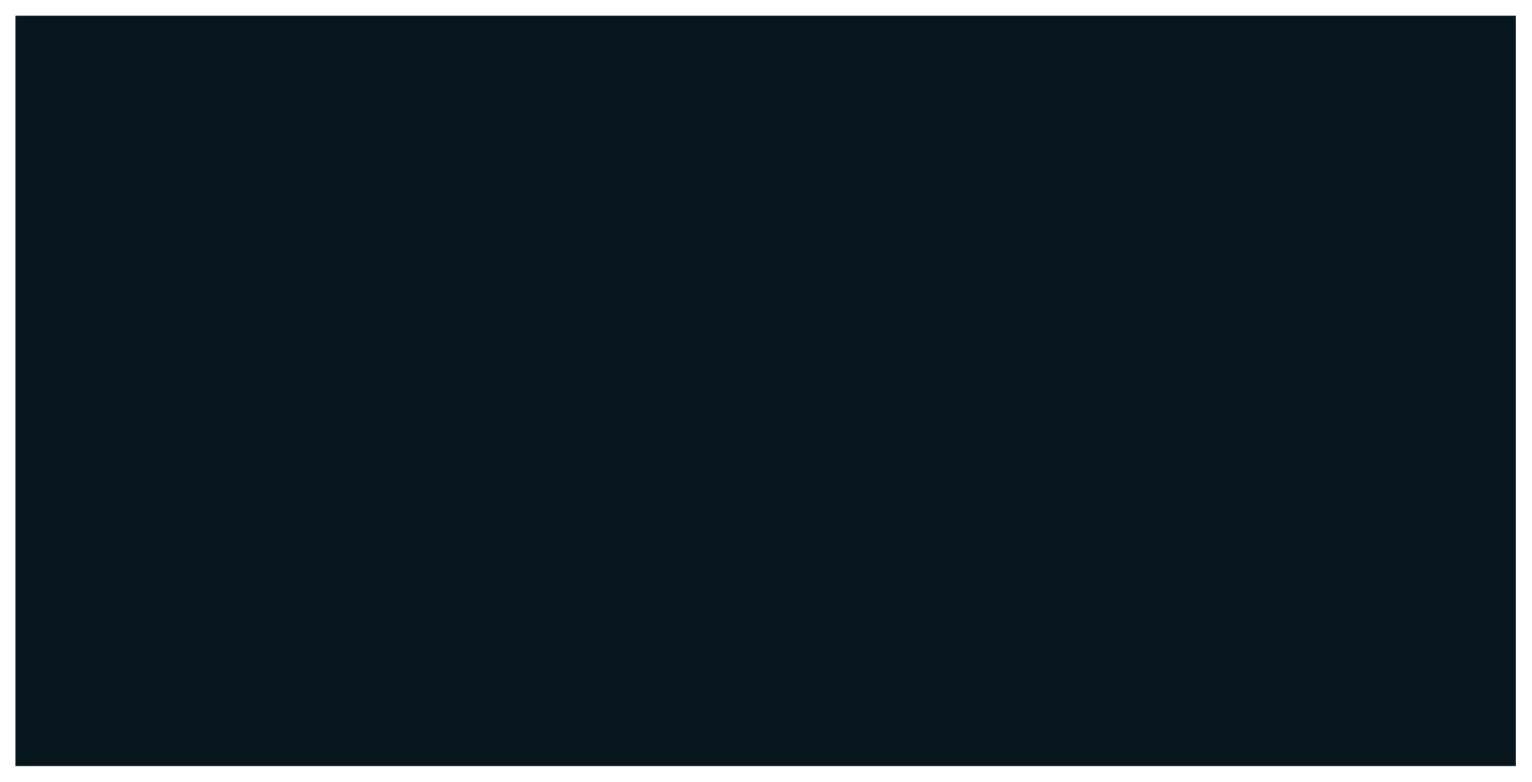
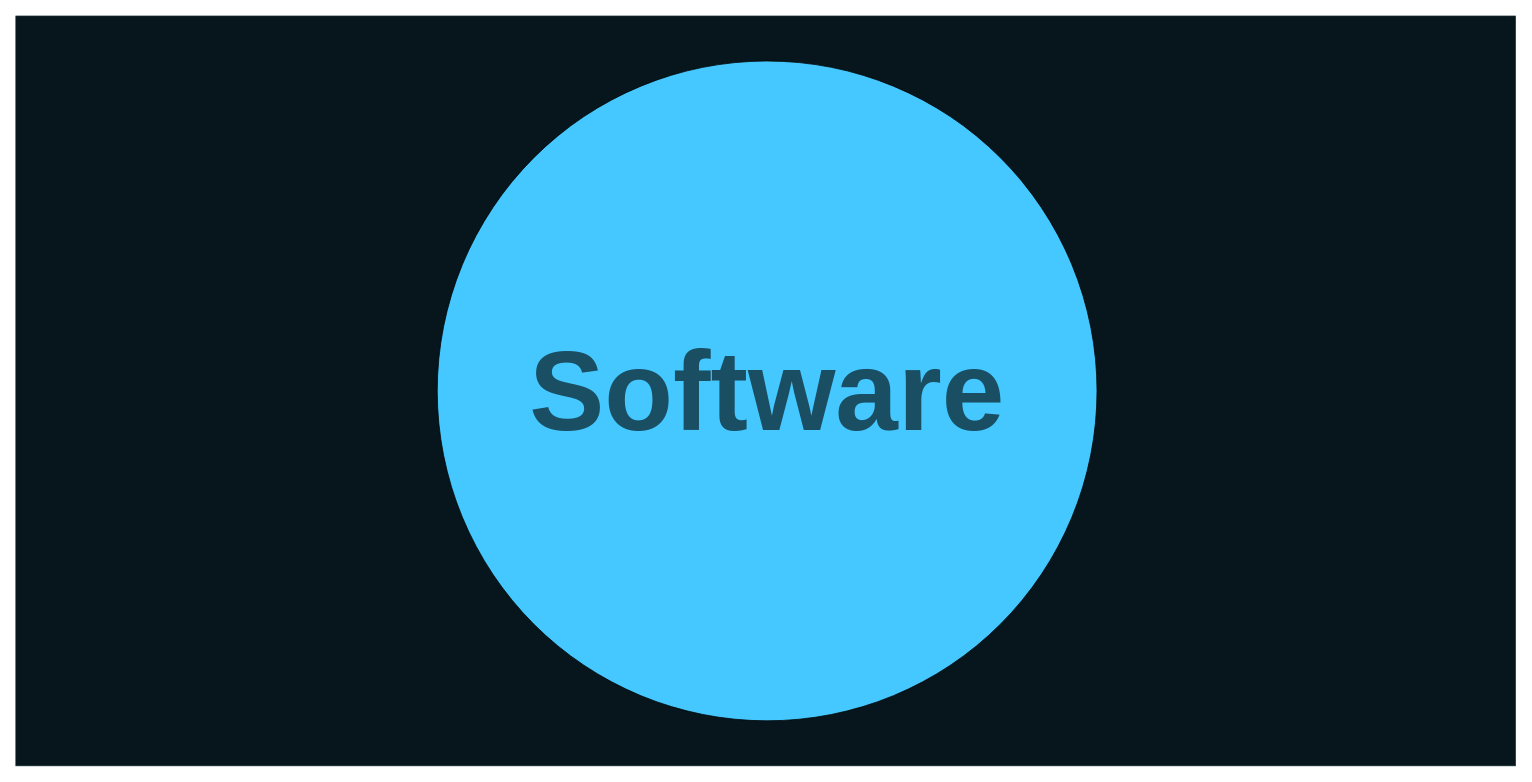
none -> (767, 391)
